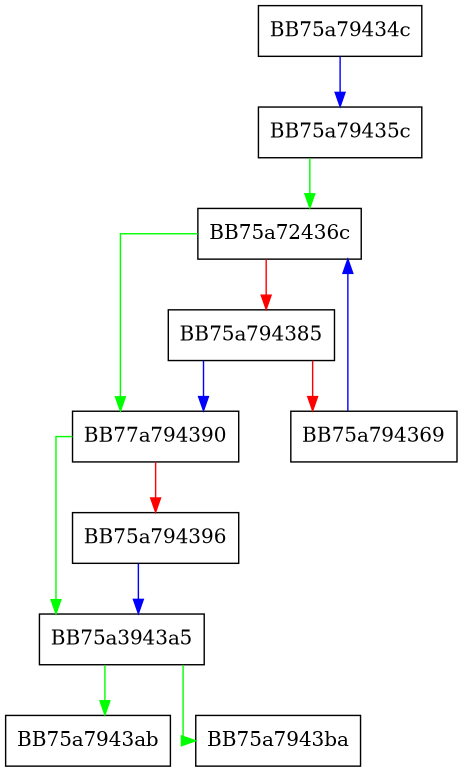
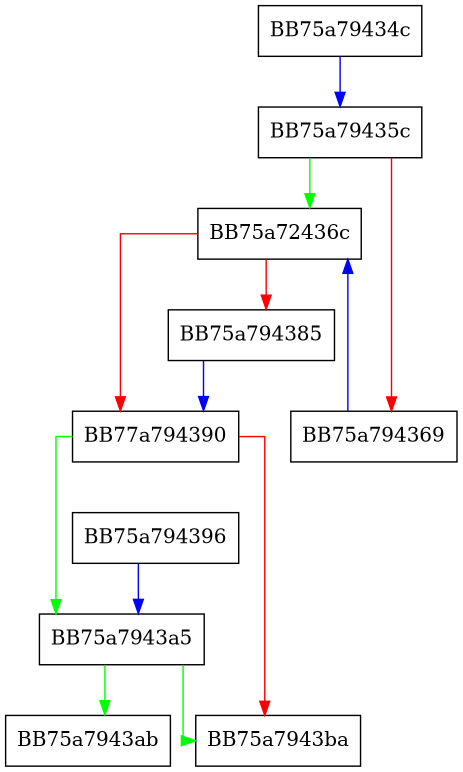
(120, 277) -> (120, 277)
(313, 379) -> (392, 277)
(156, 480) -> (265, 556)
(122, 639) -> (122, 639)
